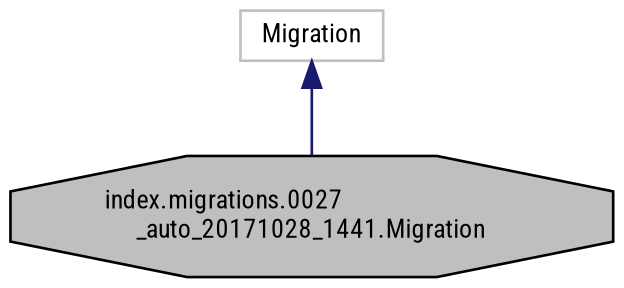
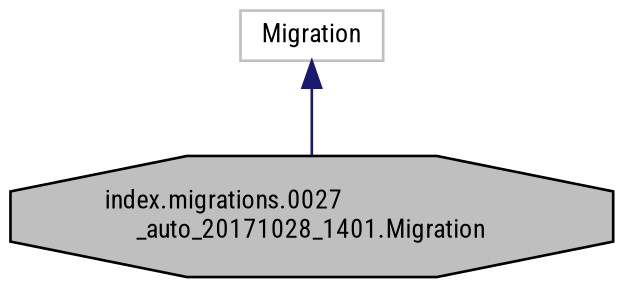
(312, 217) -> (312, 217)
